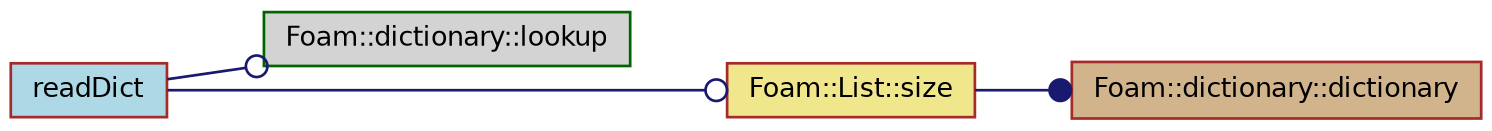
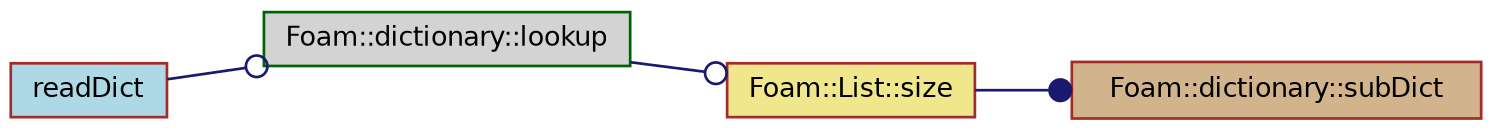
(436, 90) -> (668, 67)
(1277, 90) -> (1277, 90)
